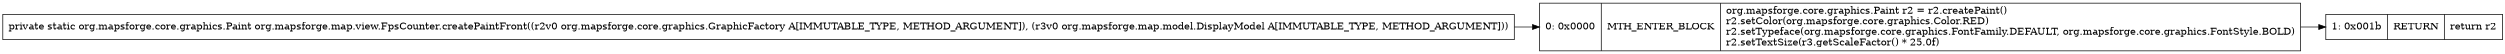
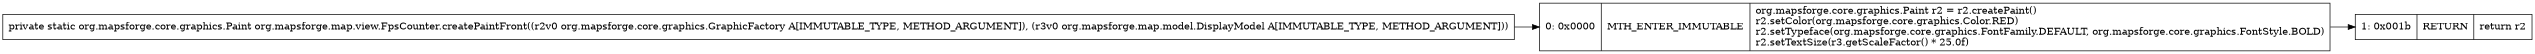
(1661, 27) -> (1676, 27)
